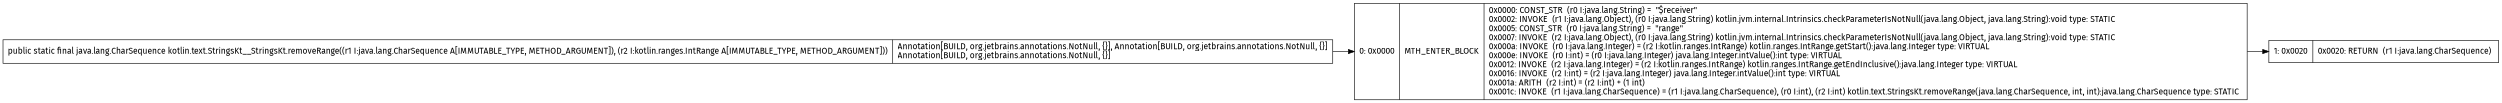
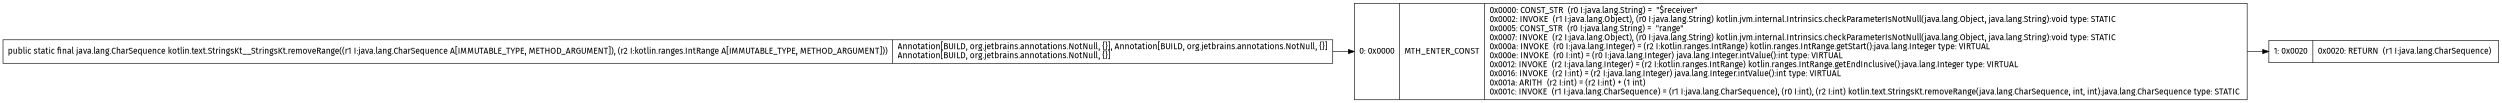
(1442, 51) -> (1442, 51)
